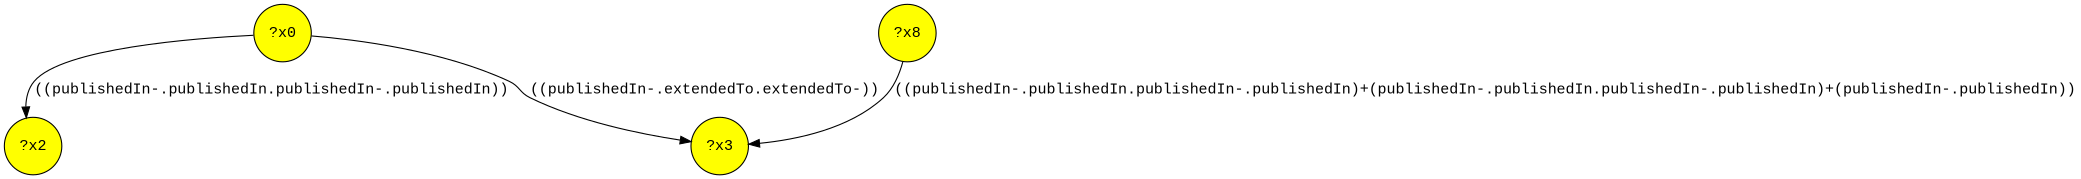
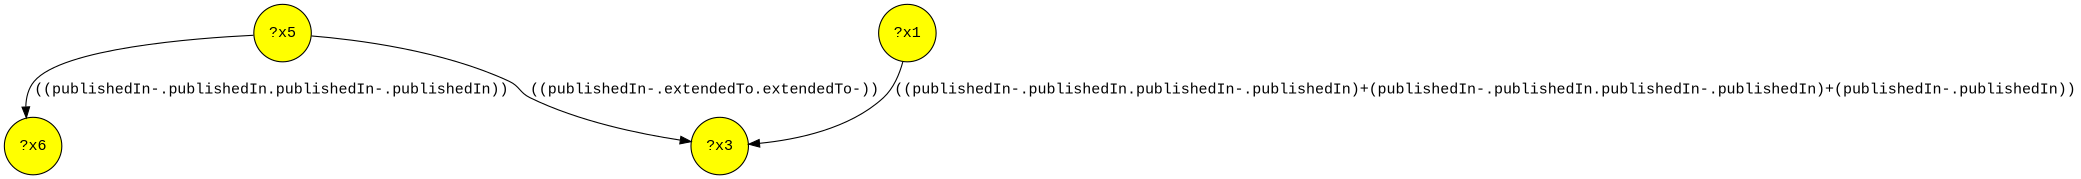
(283, 33) -> (283, 33)
(907, 33) -> (907, 33)
(33, 146) -> (33, 146)
